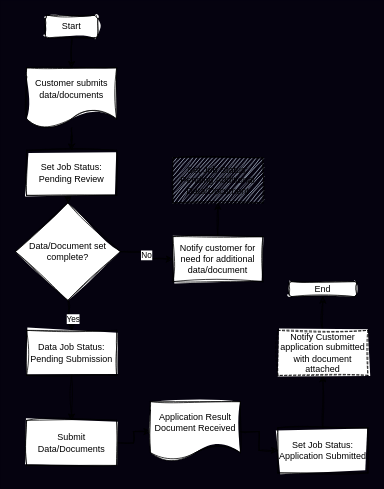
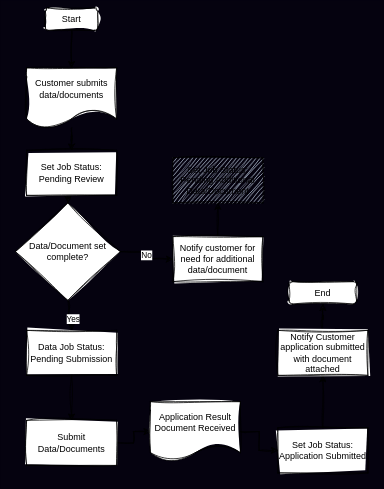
(72, 27) -> (72, 19)
(323, 289) -> (323, 293)
(323, 353) -> (323, 353)
